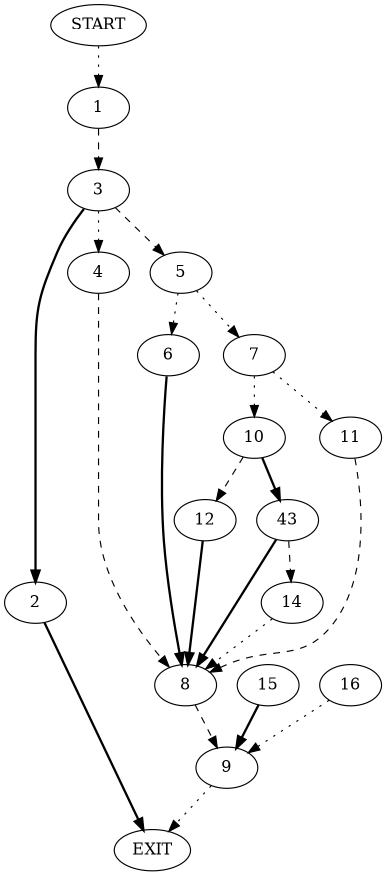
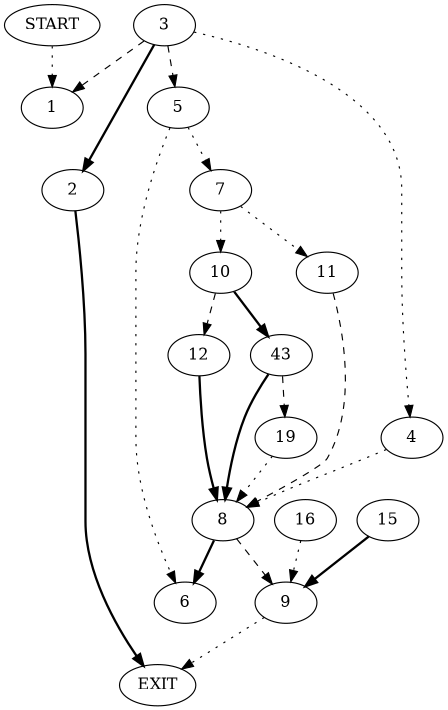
(99, 143) -> (113, 63)
(99, 484) -> (322, 476)
(162, 515) -> (207, 556)
(292, 603) -> (286, 438)
